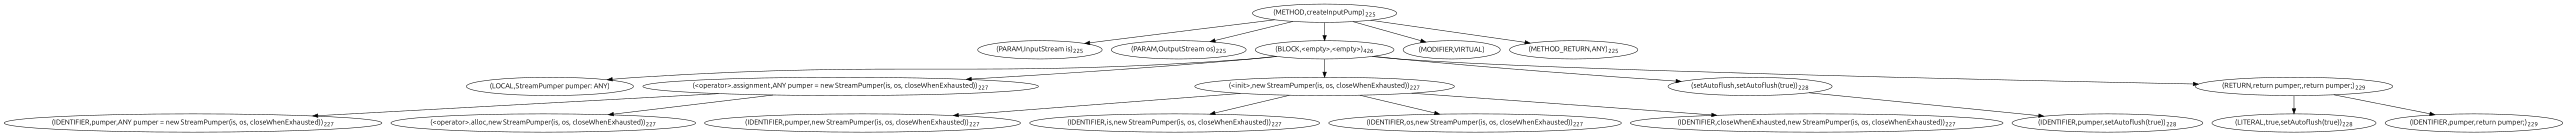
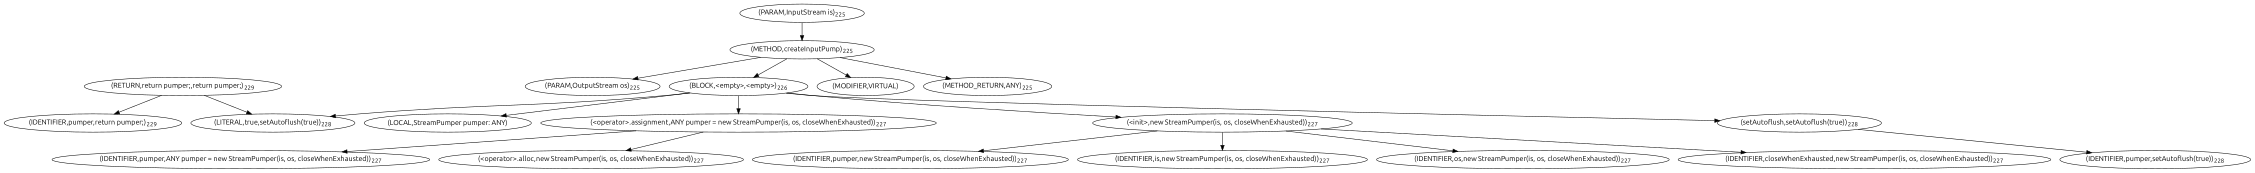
(1182, 31) -> (802, 29)
(1369, 49) -> (782, 86)
(1782, 74) -> (513, 105)
